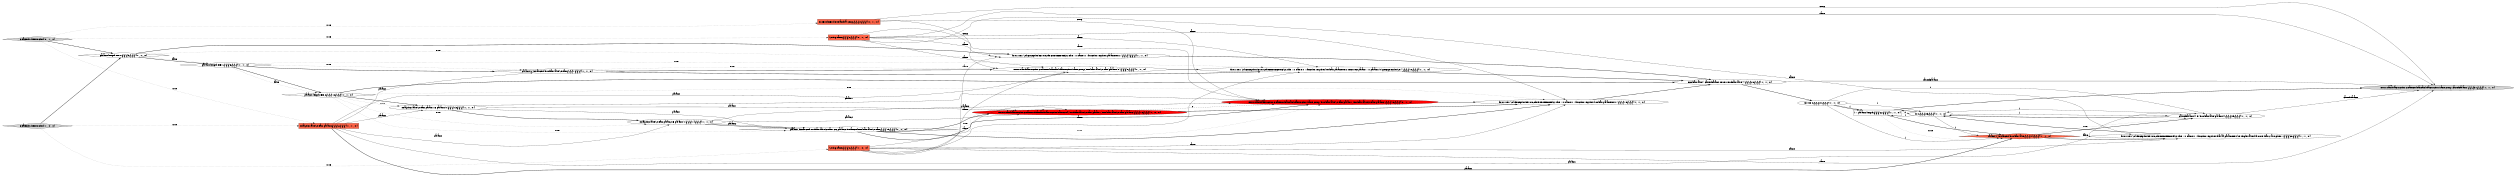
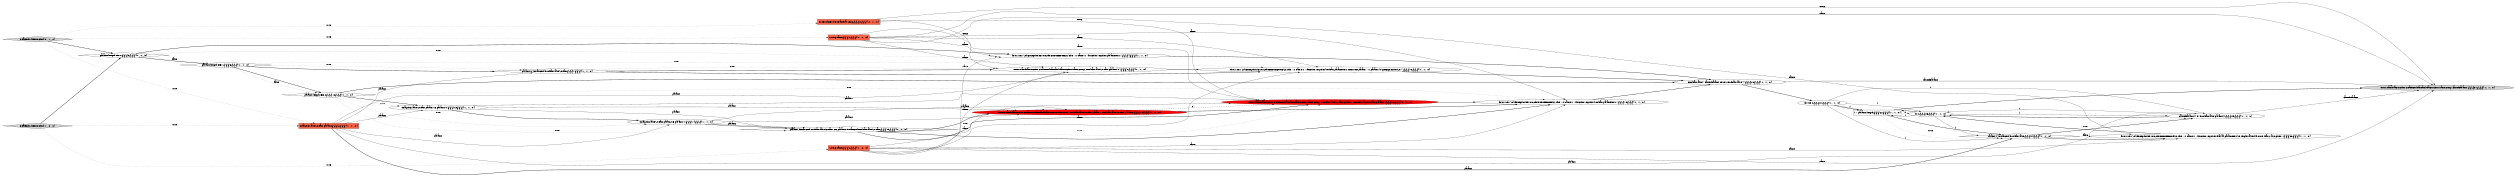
(2019, 136) -> (2019, 136)
